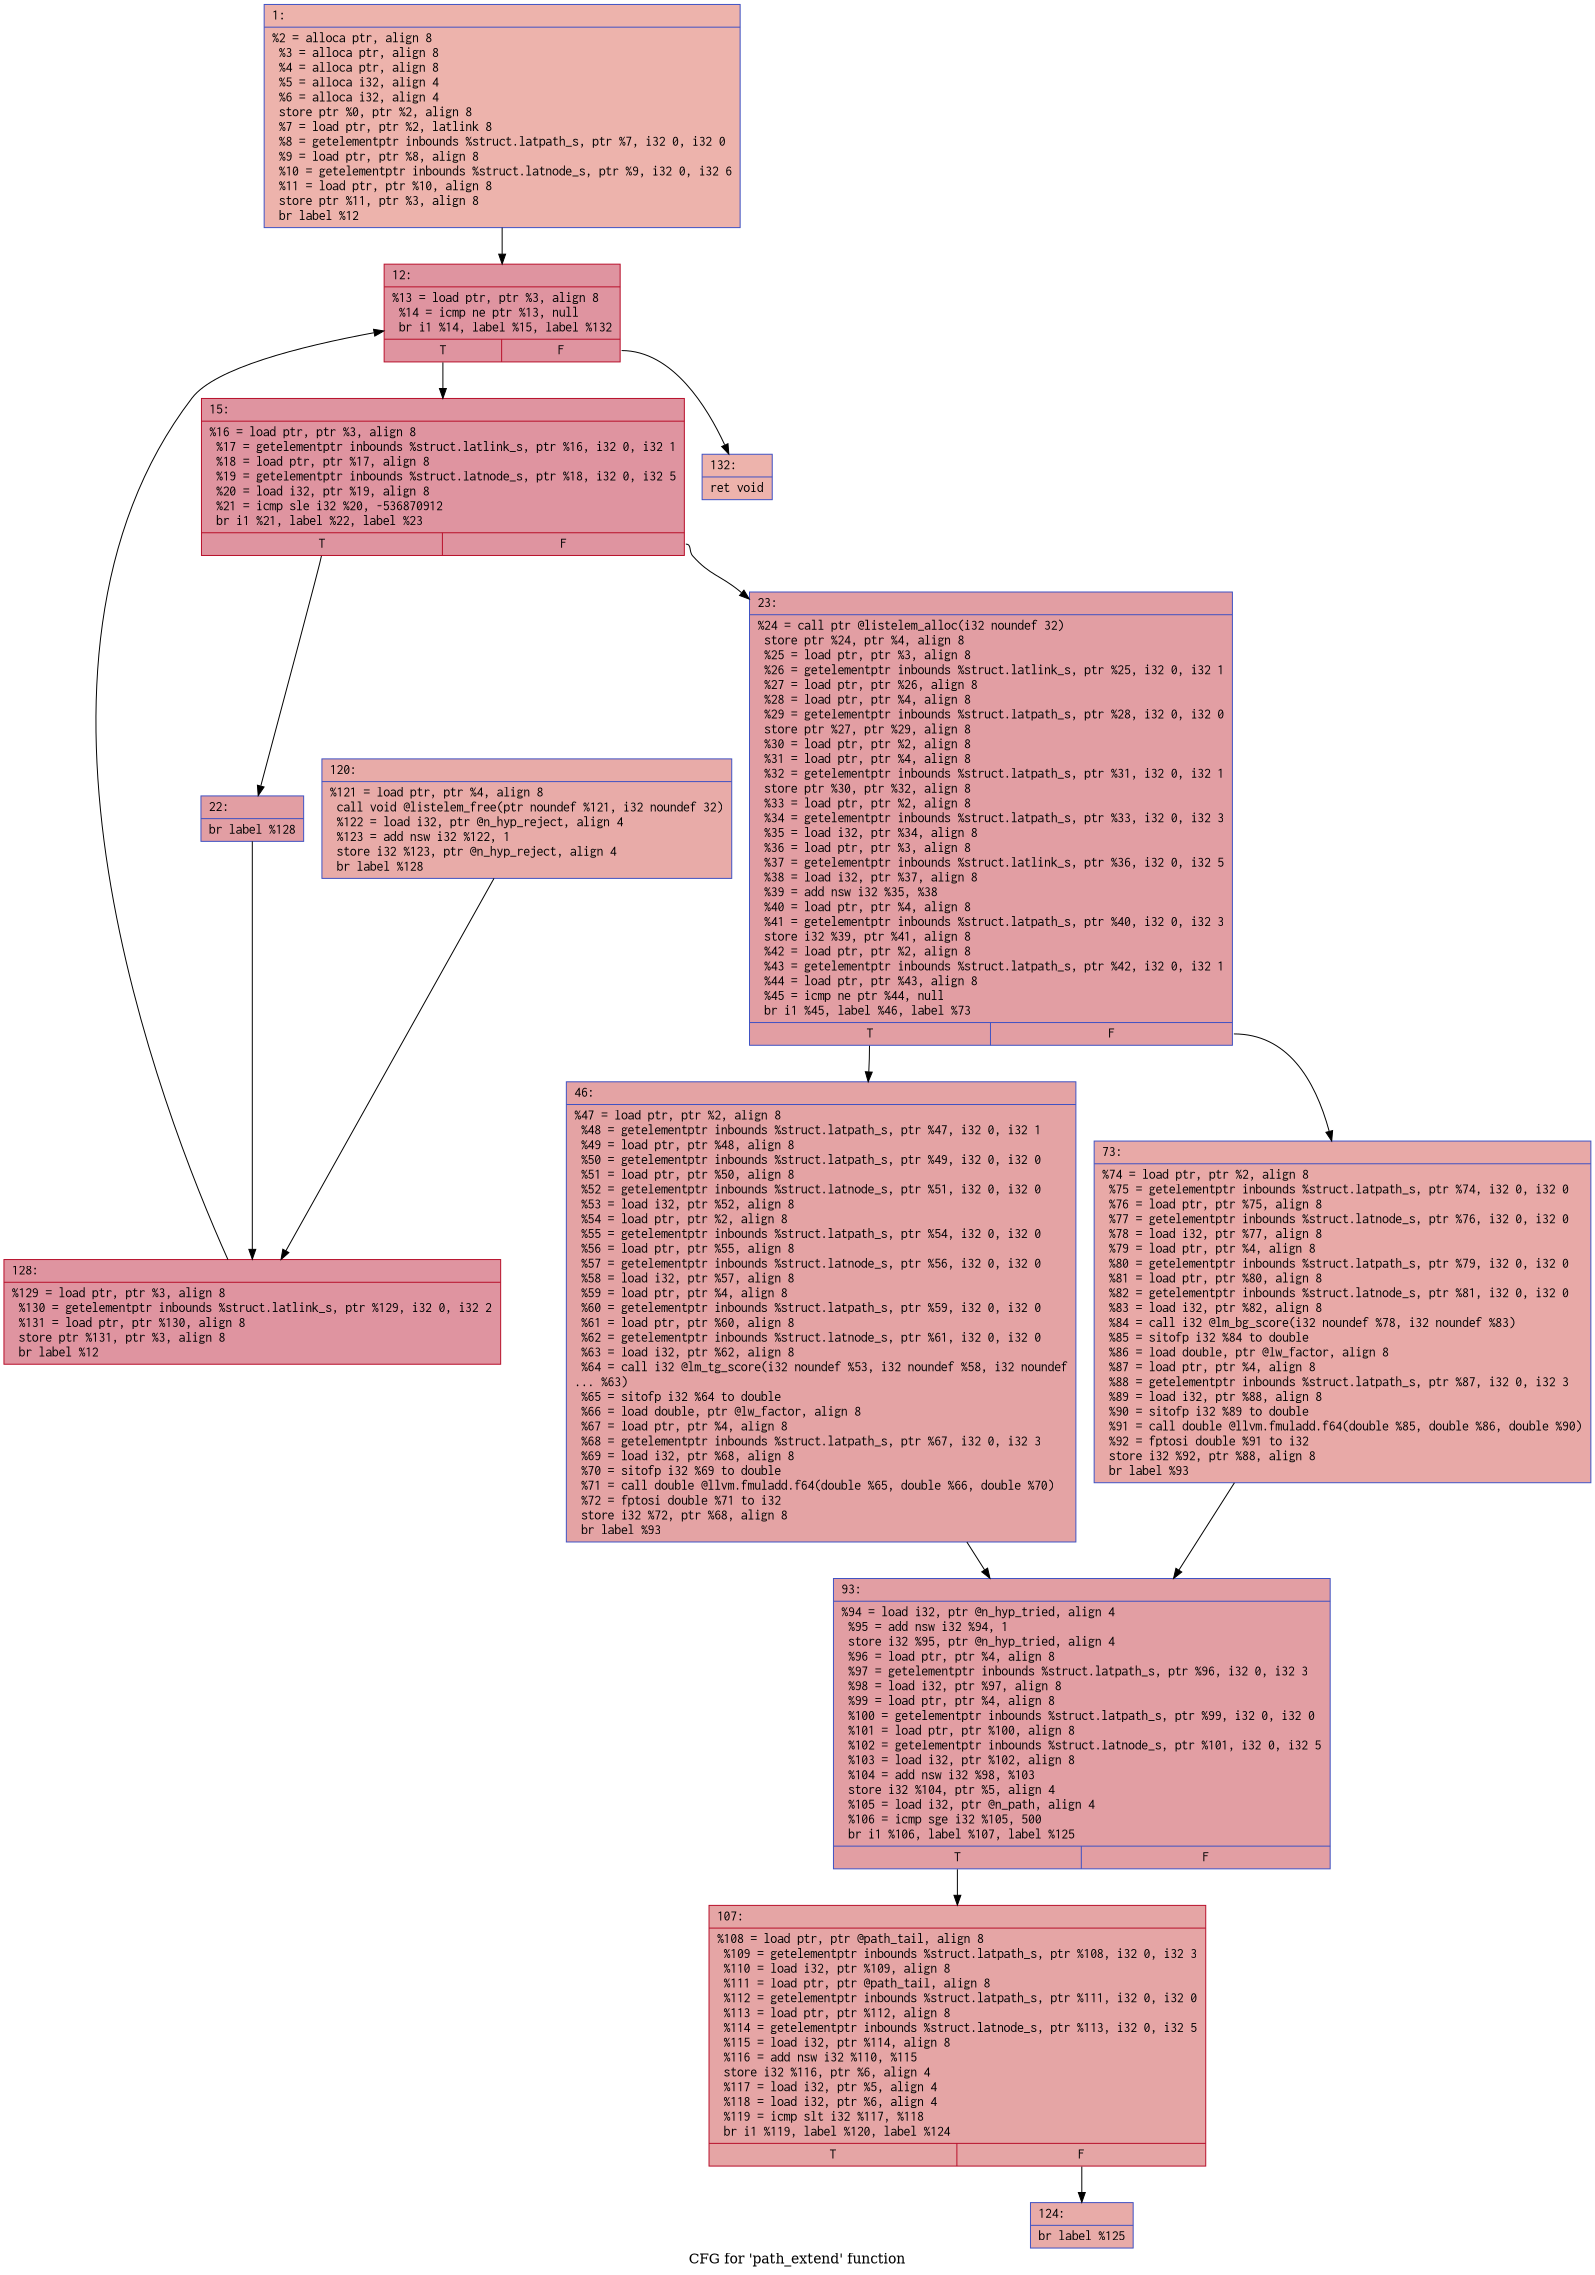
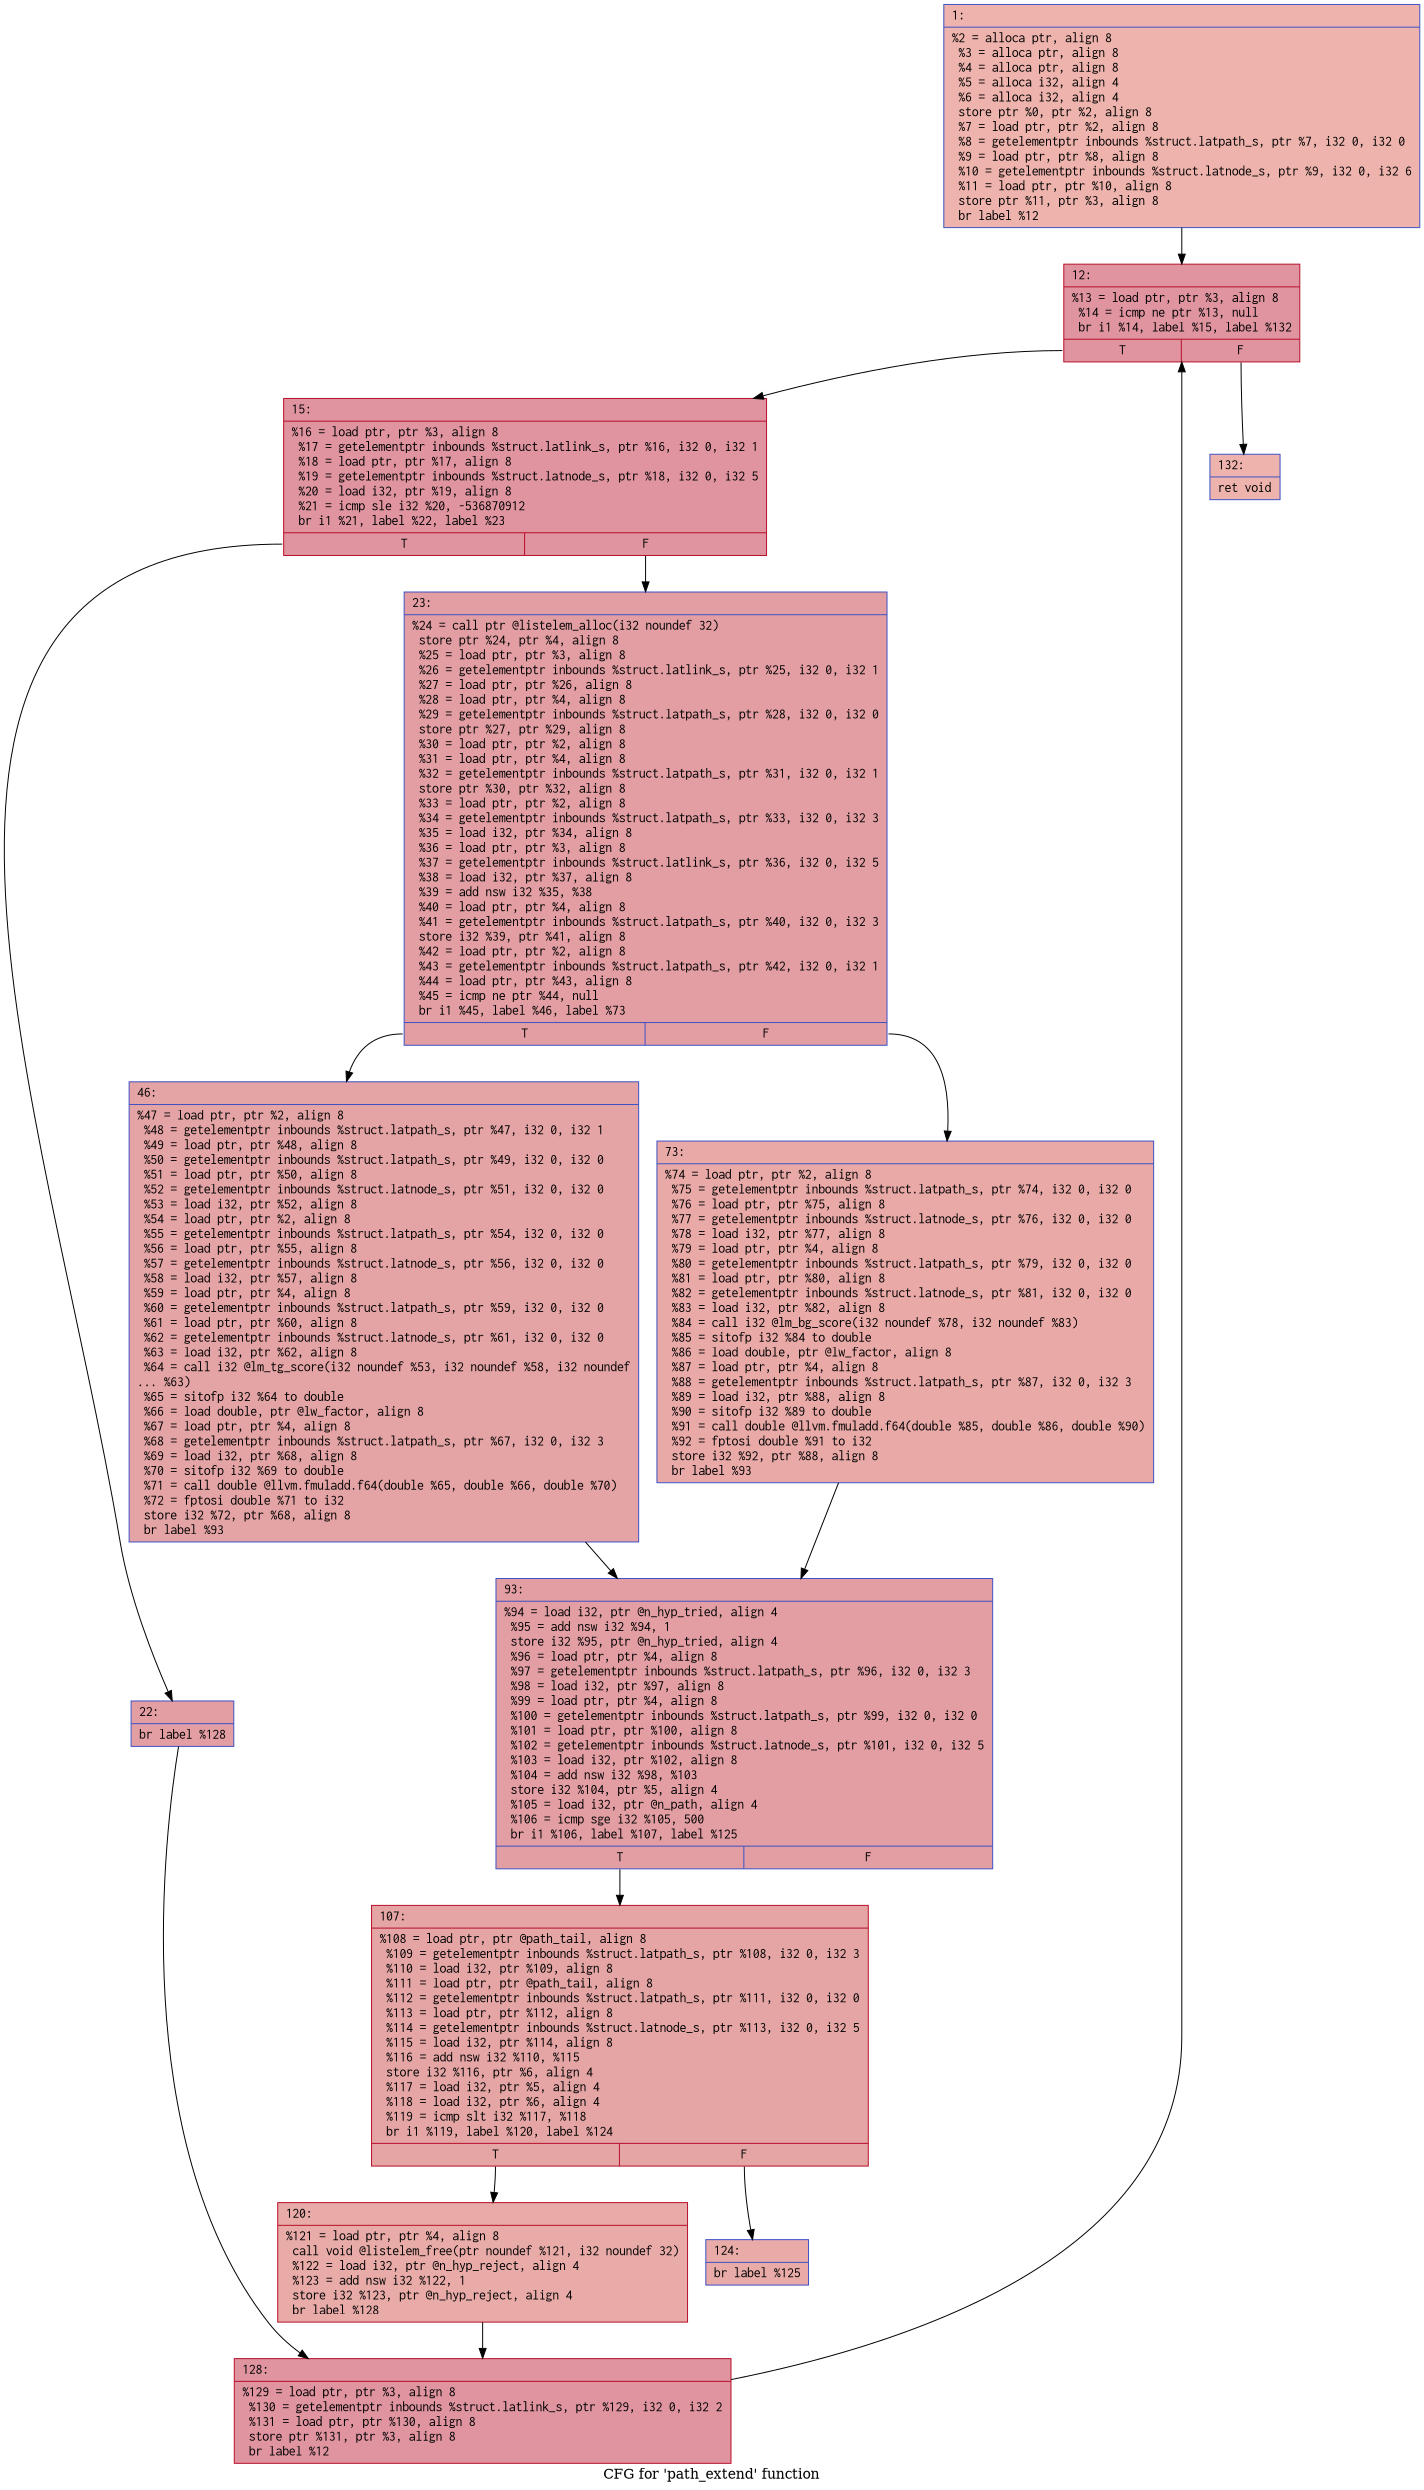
(382, 127) -> (1055, 127)
(527, 819) -> (483, 2262)
none -> (495, 2179)
